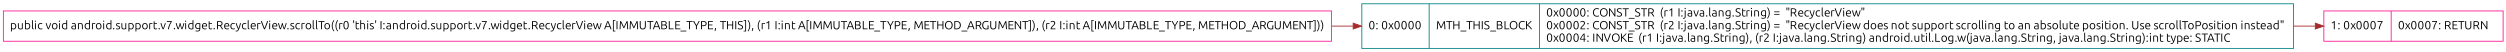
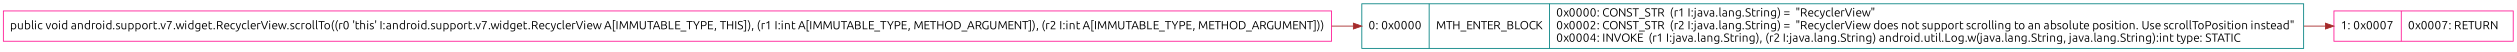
(1484, 26) -> (1489, 26)
